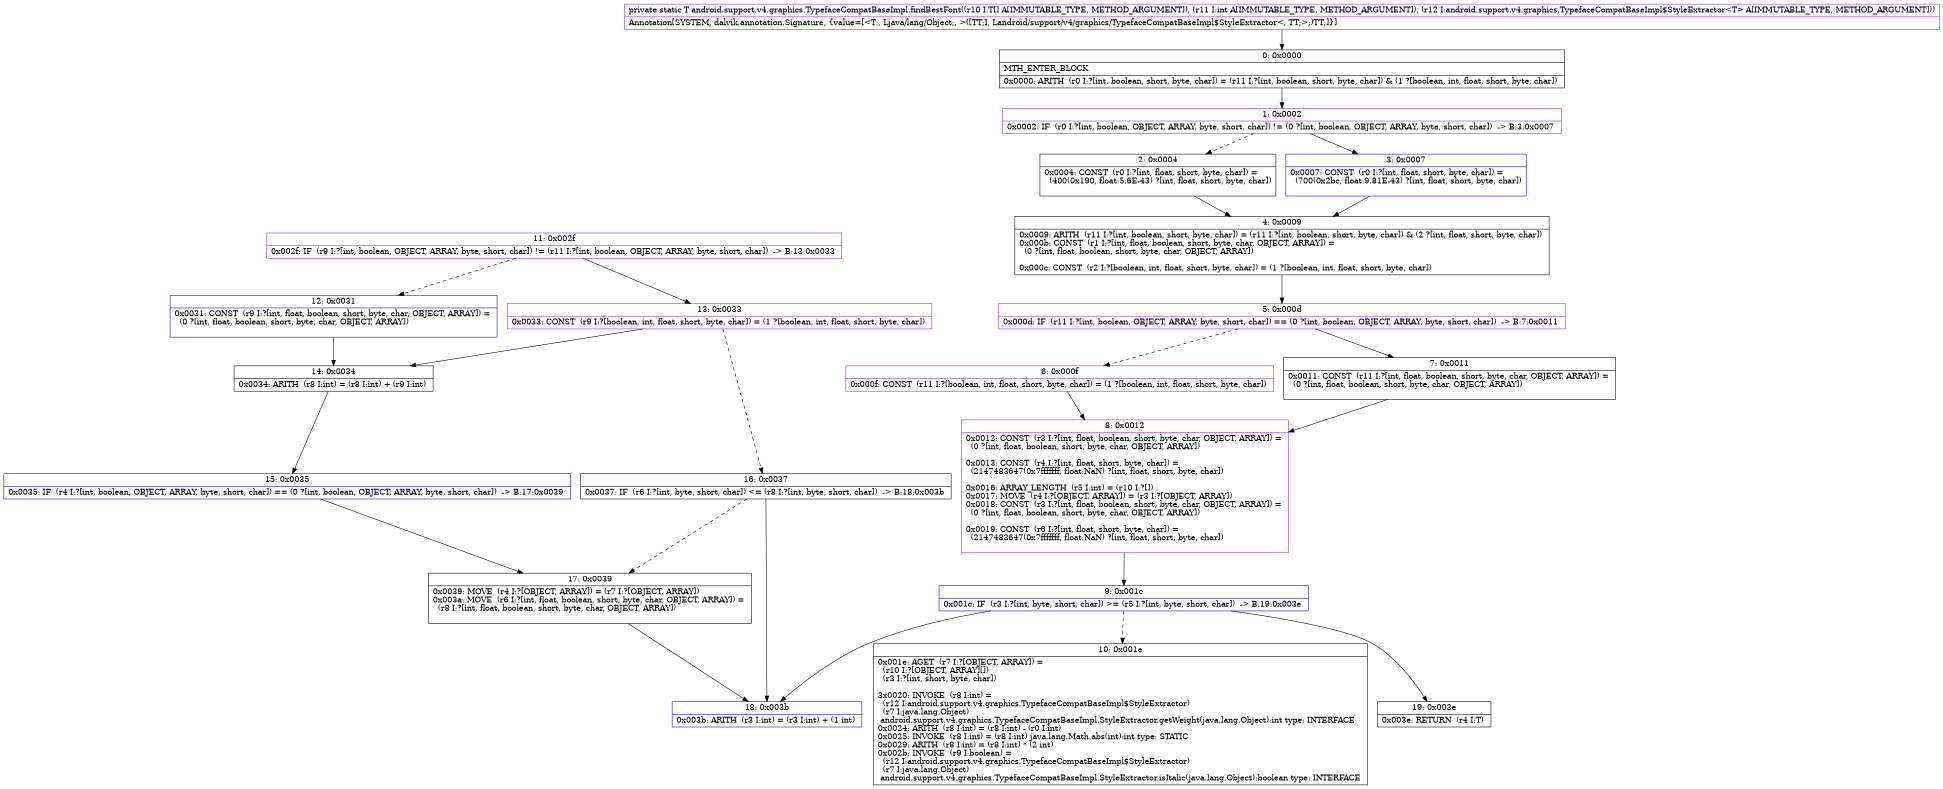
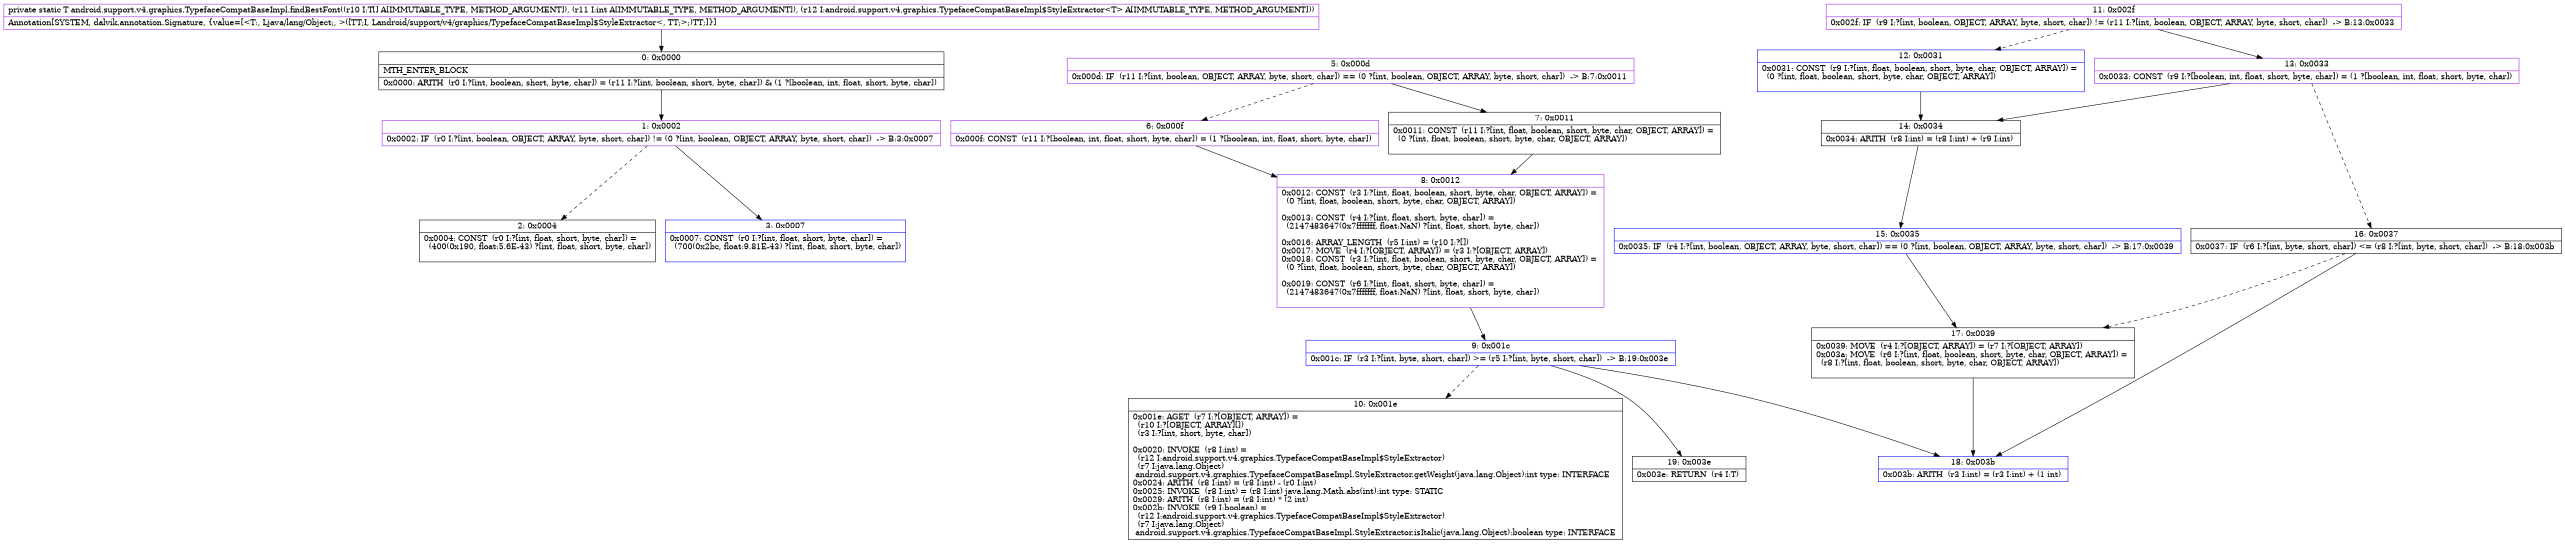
(1282, 246) -> none
(936, 696) -> (1191, 450)
